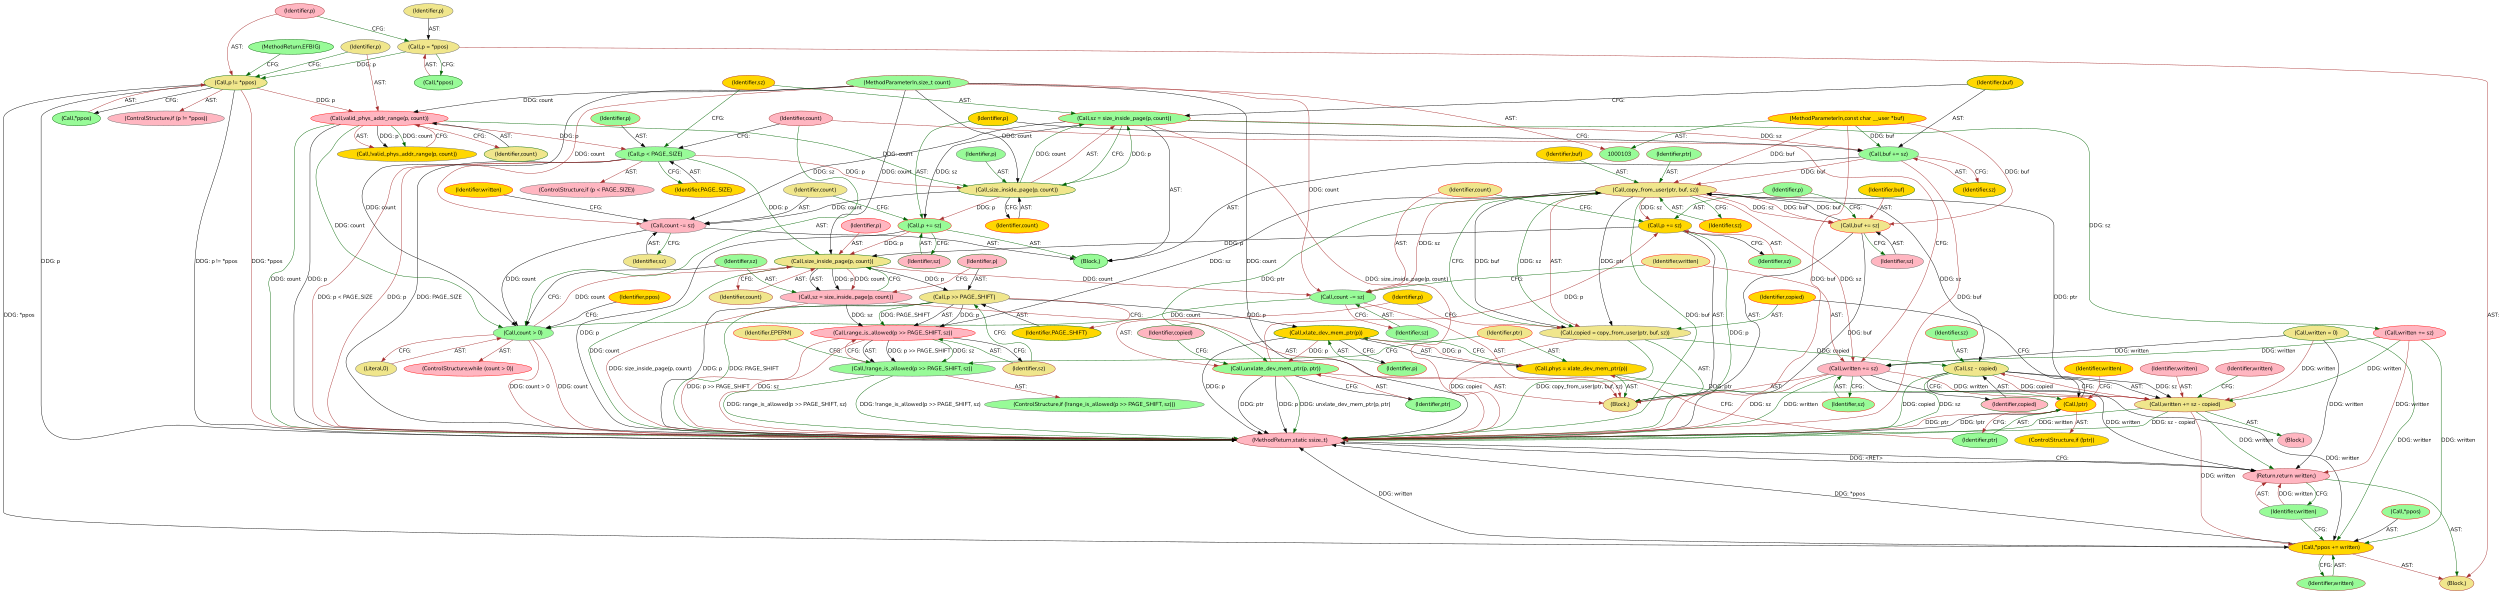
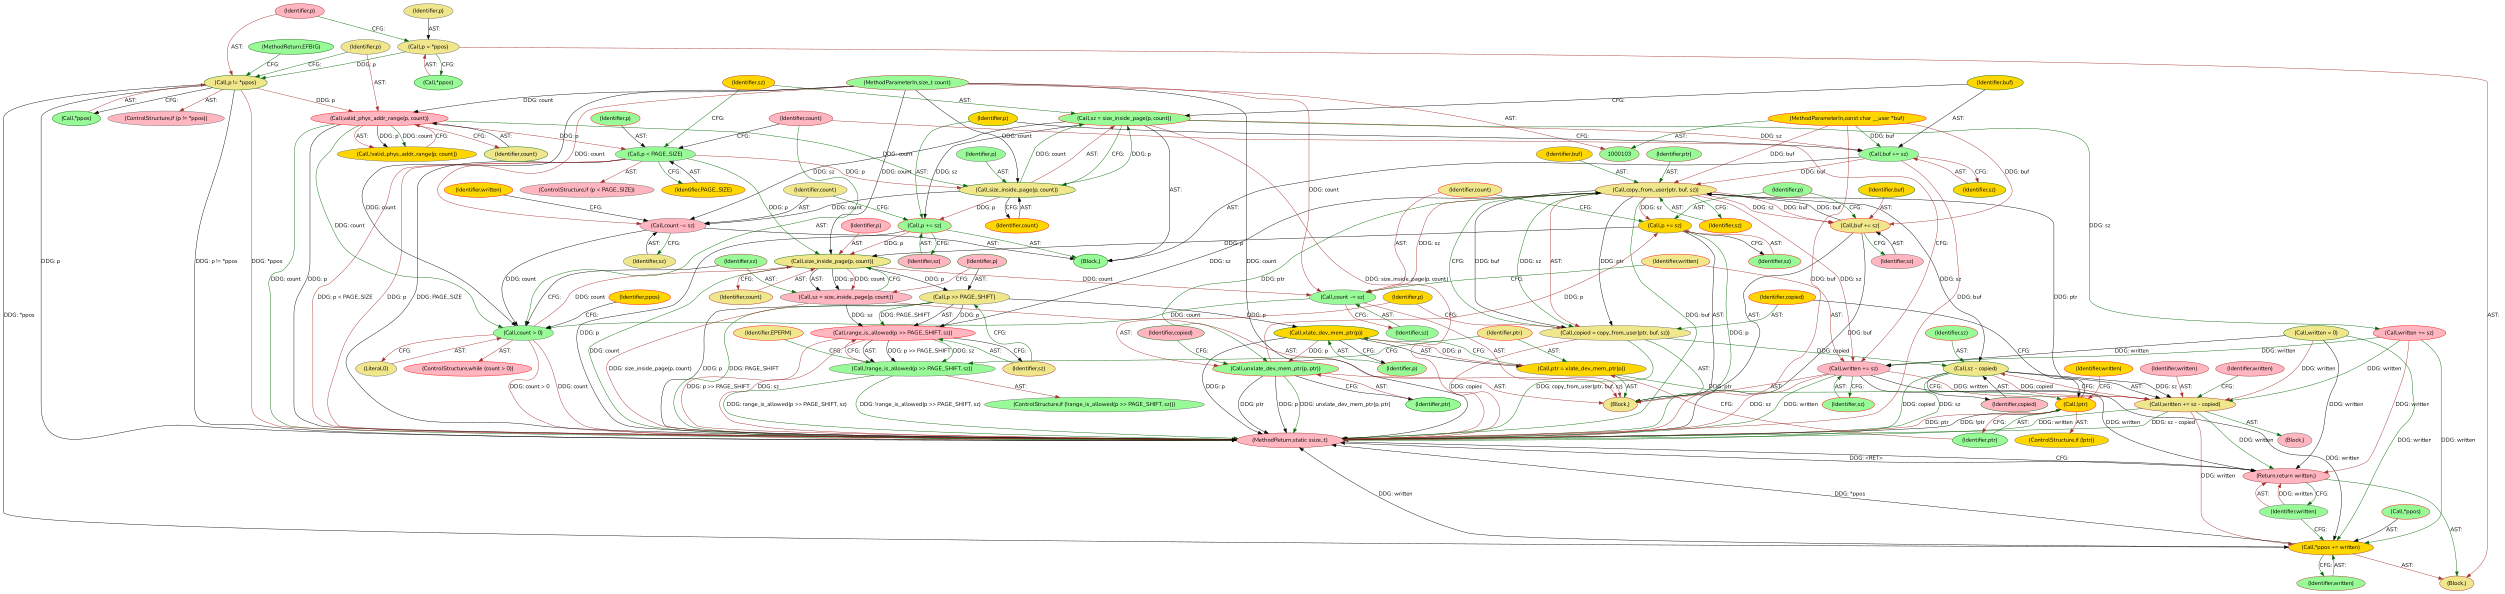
(1057, 333) -> none
(1582, 369) -> (1582, 369)
